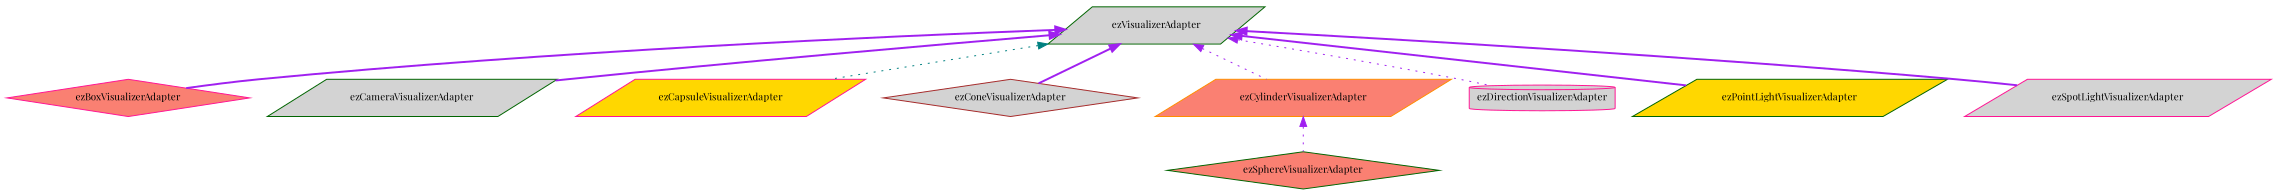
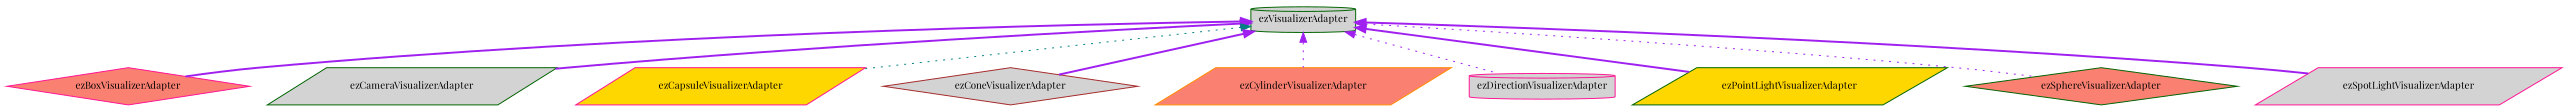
(1156, 25) -> (1303, 20)
(1303, 139) -> (1701, 46)
